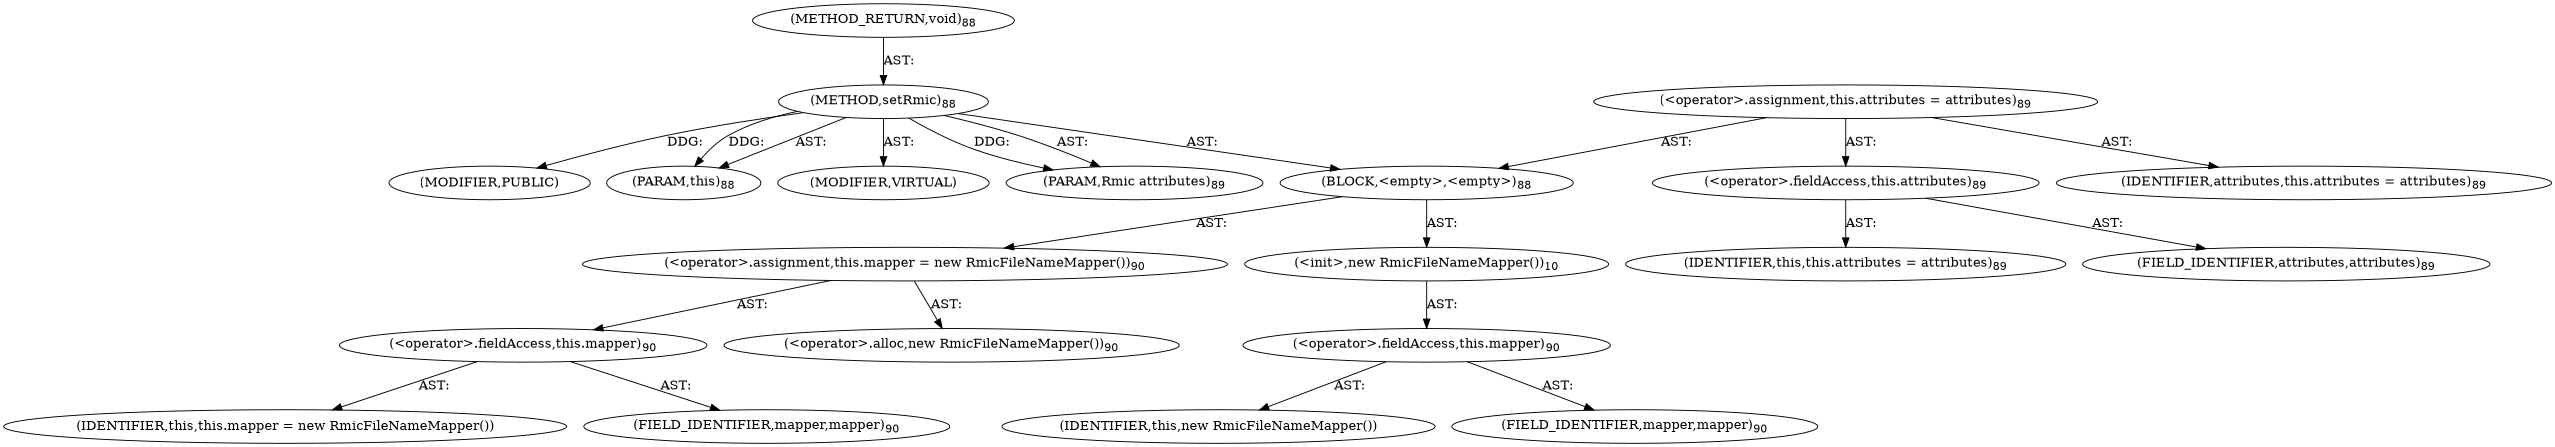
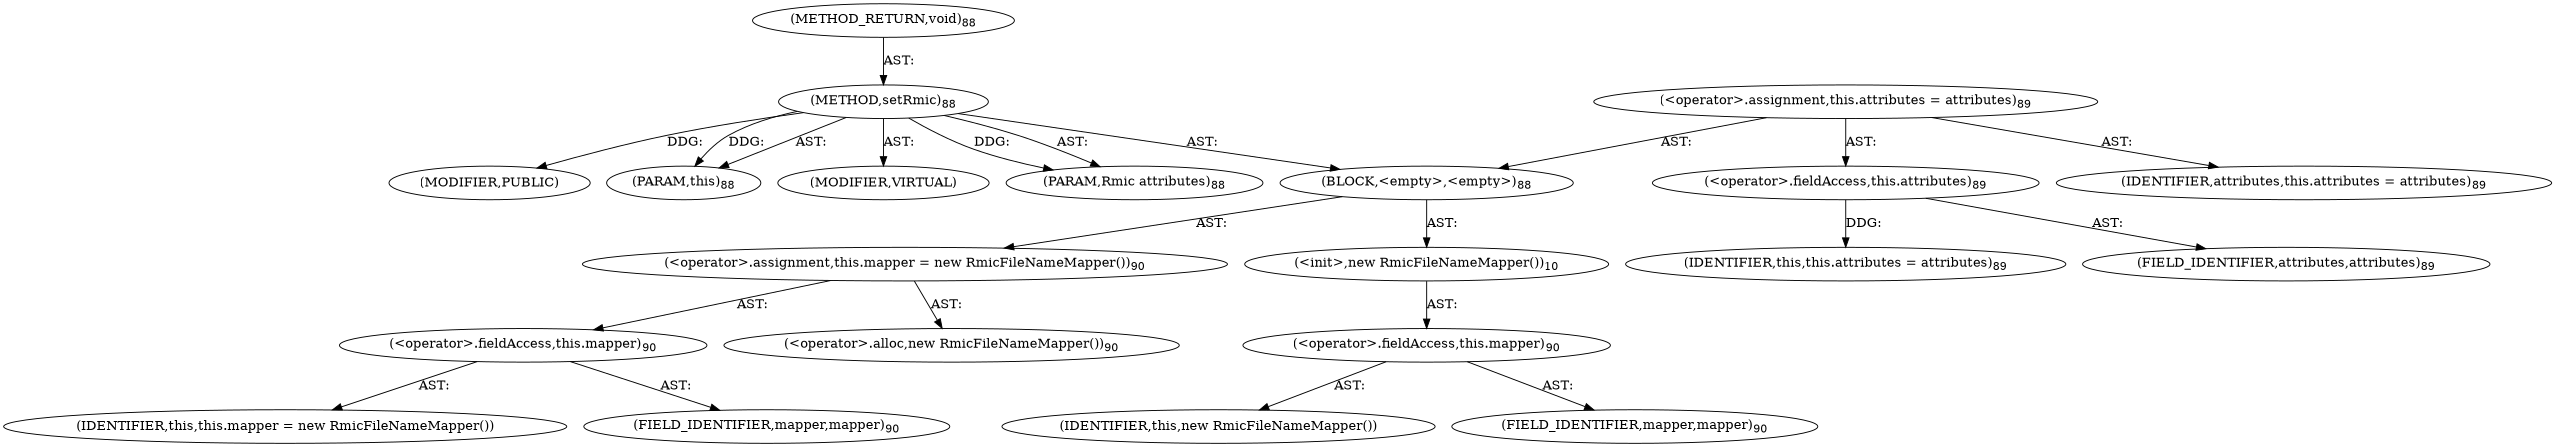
(1219, 182) -> (1219, 182)
(1863, 224) -> (1866, 224)
